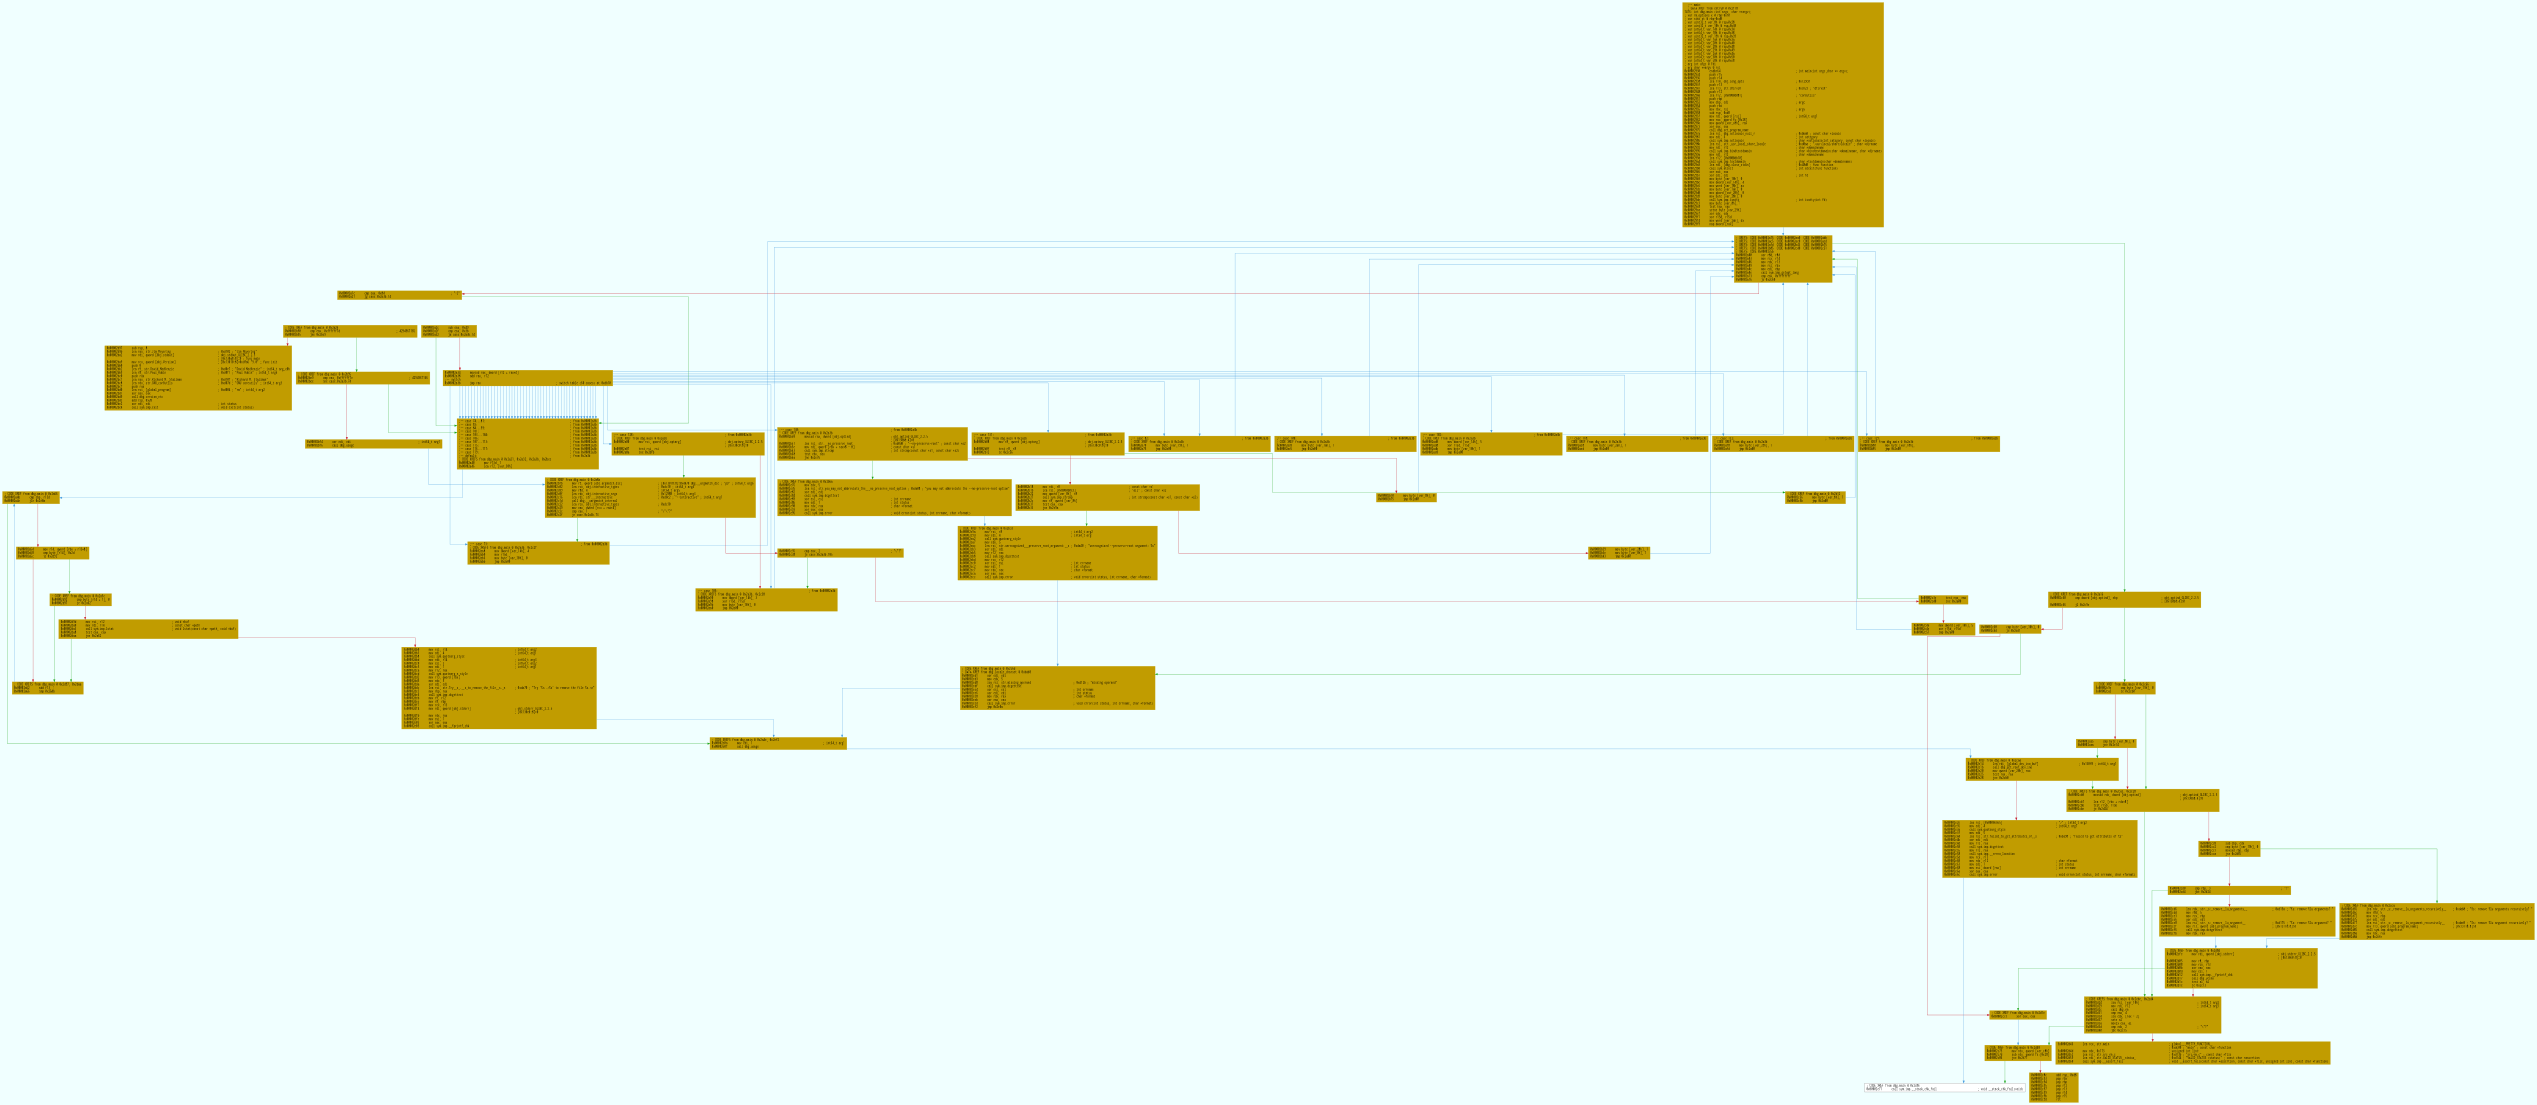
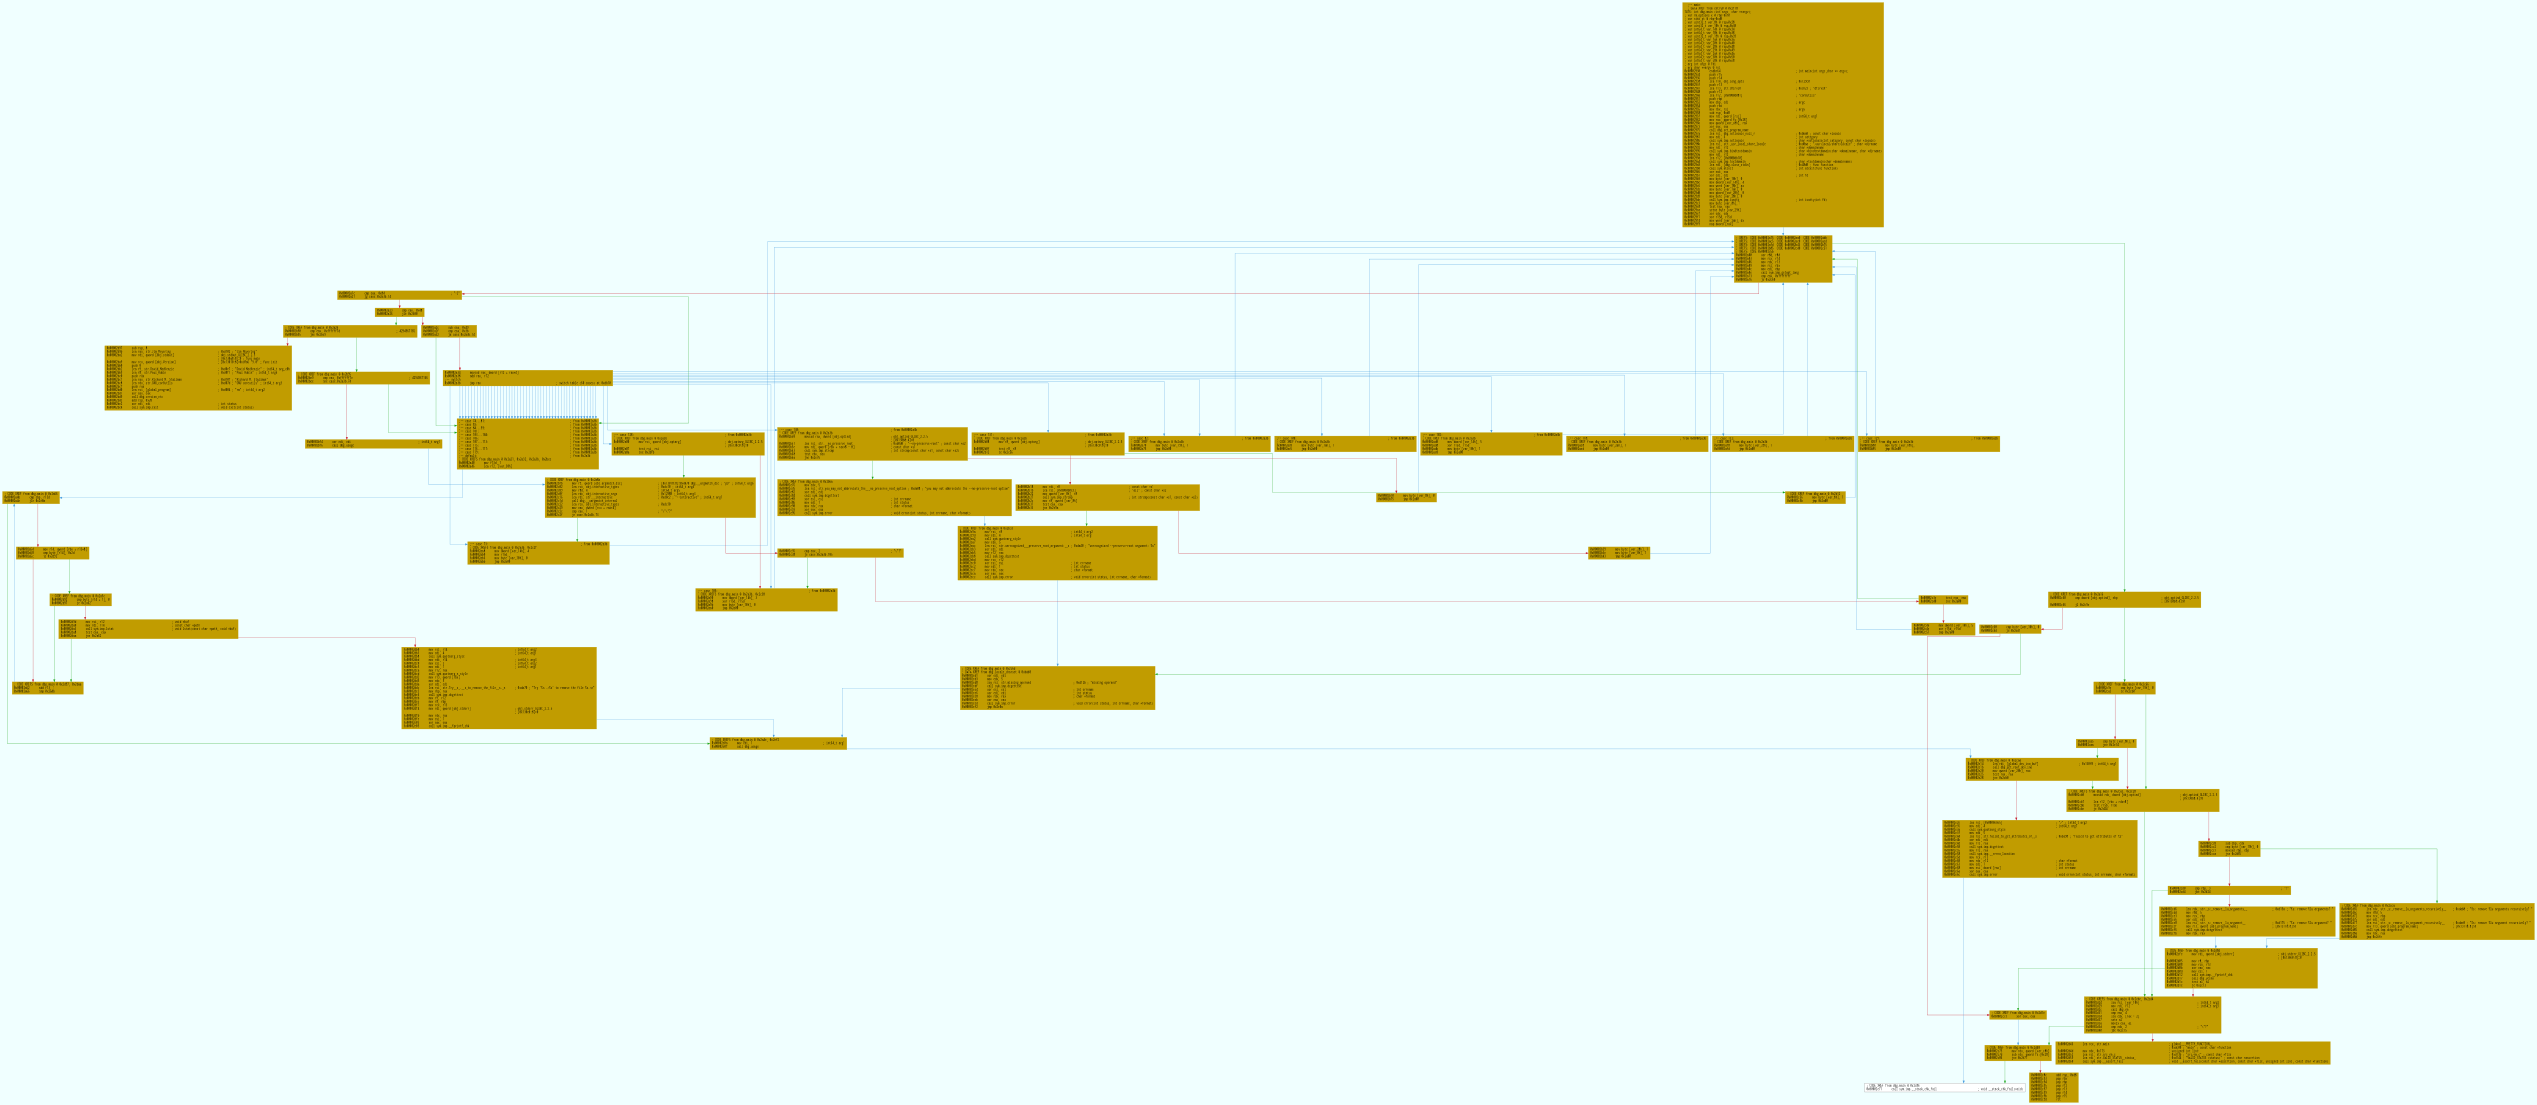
none -> (400, 312)
